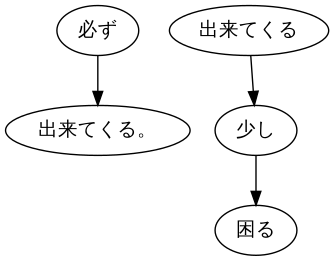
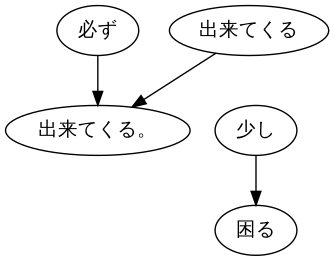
(252, 74) -> (180, 76)
